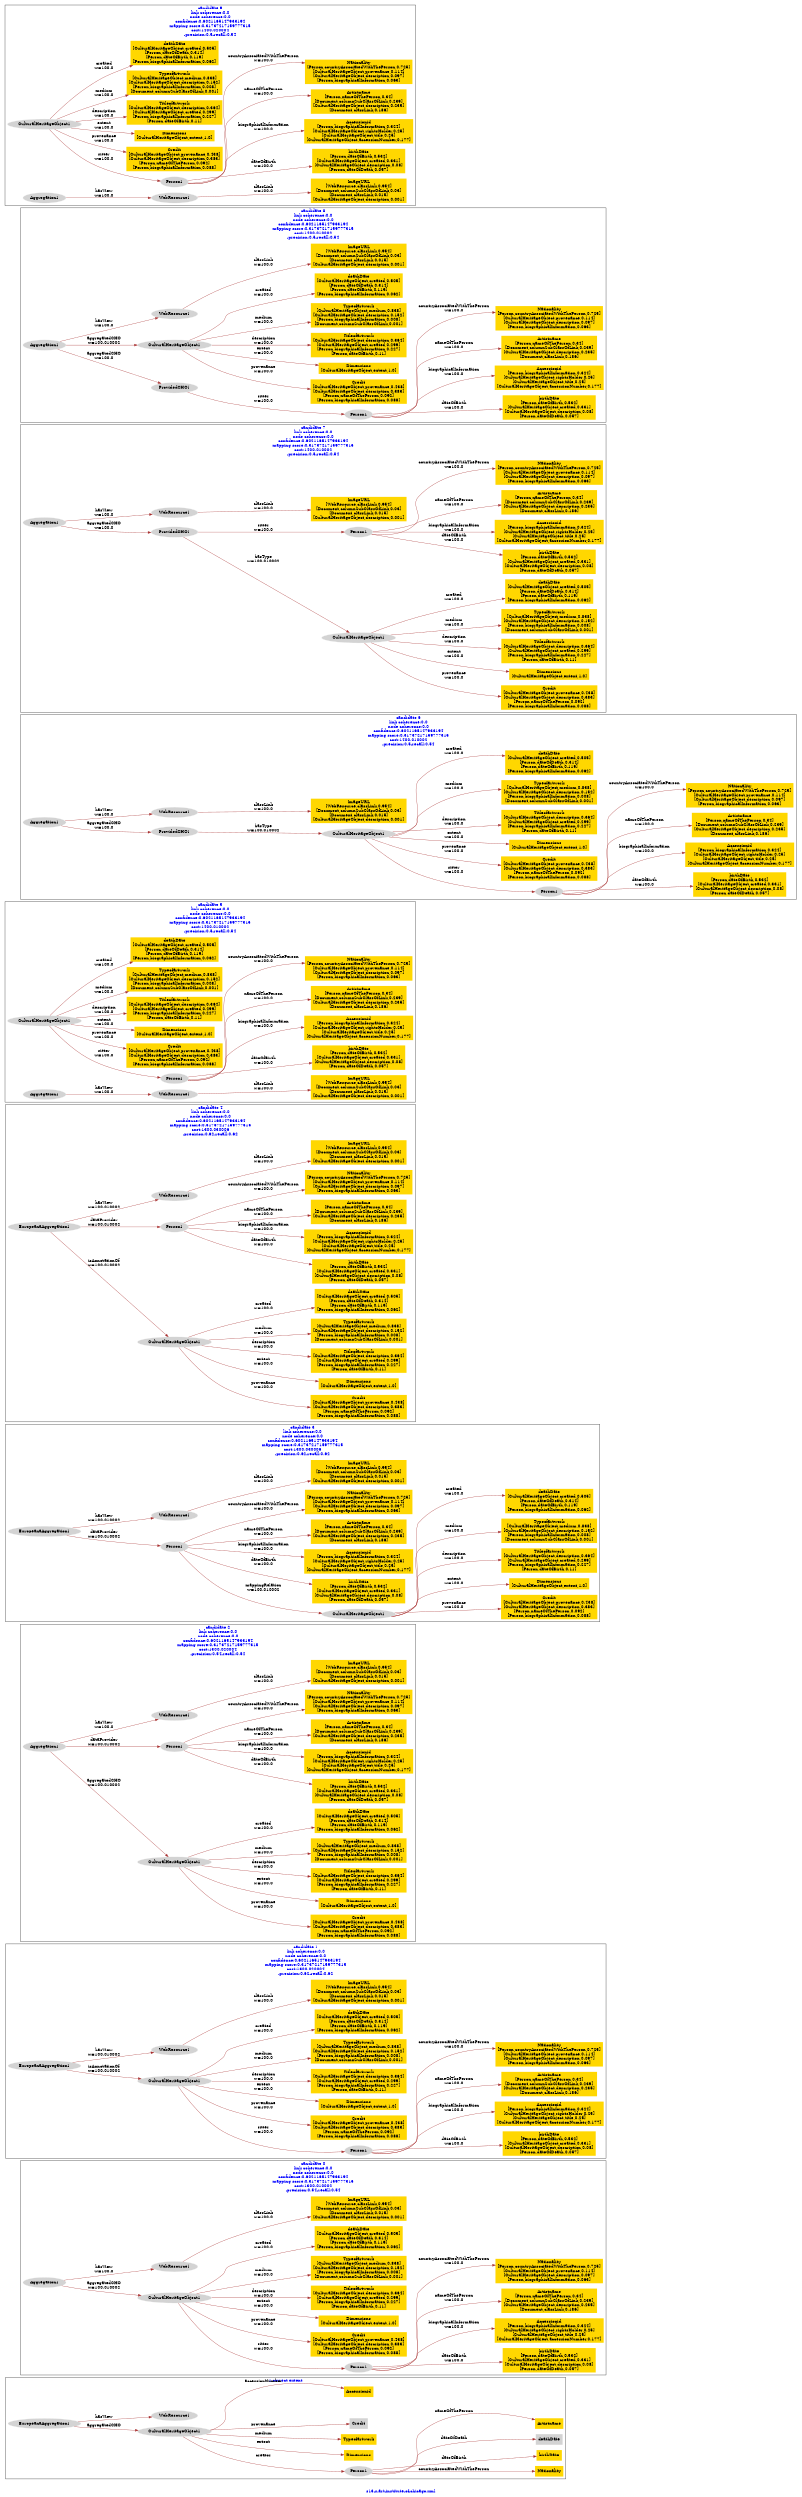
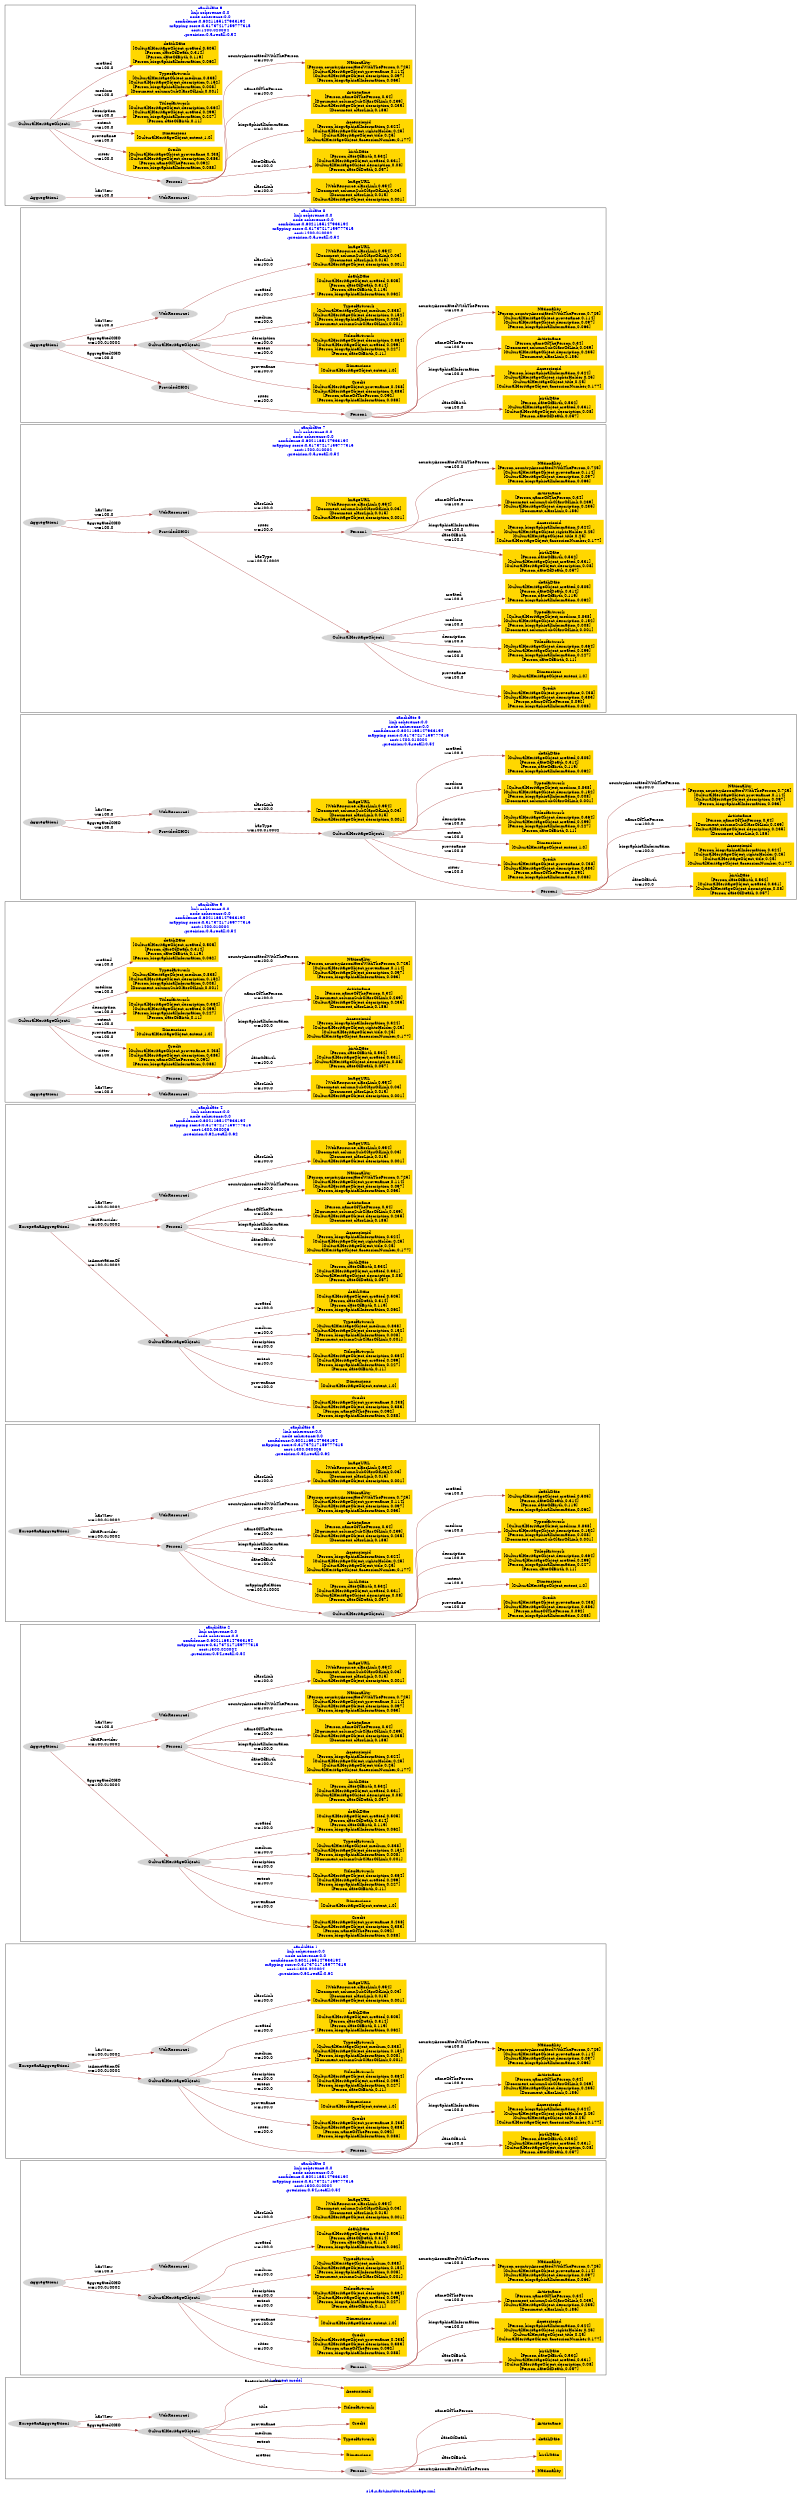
(286, 2381) -> (286, 2381)
none -> (359, 2408)
(359, 2424) -> (359, 2424)
(549, 2439) -> (549, 2439)
